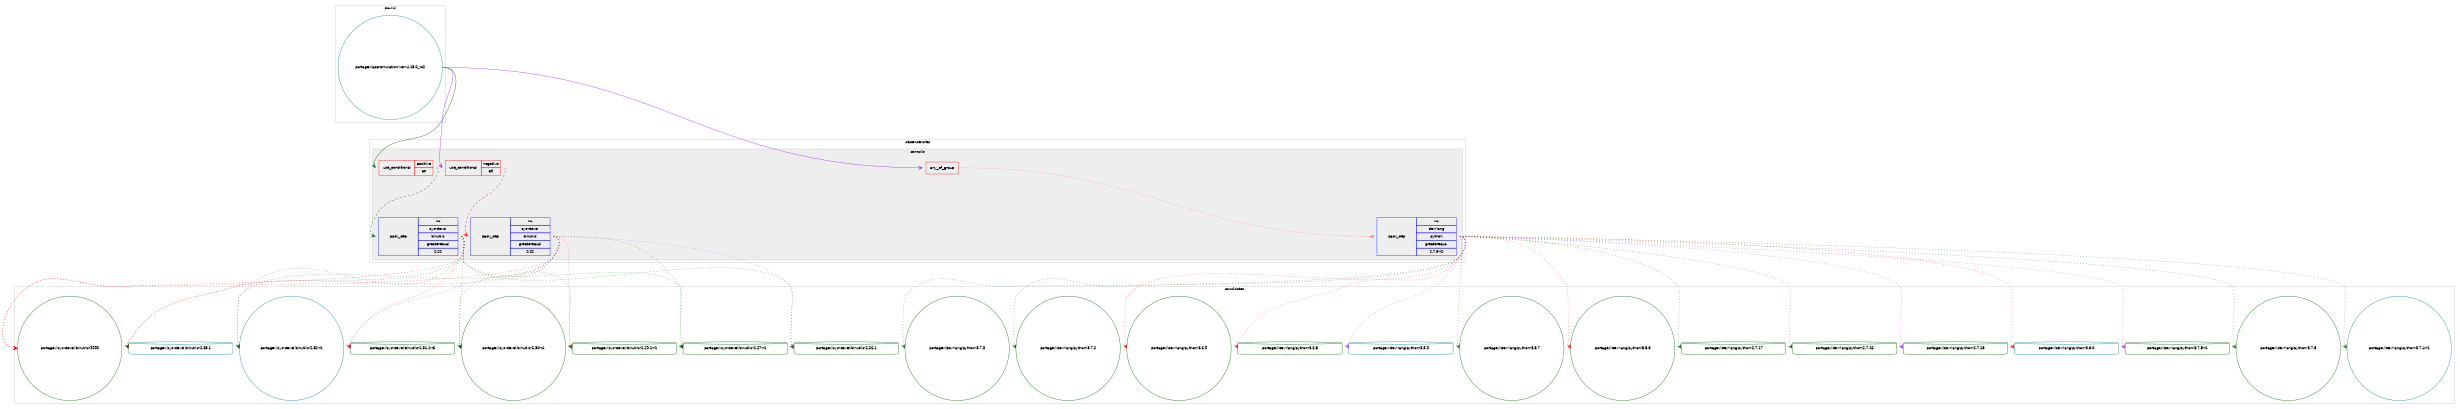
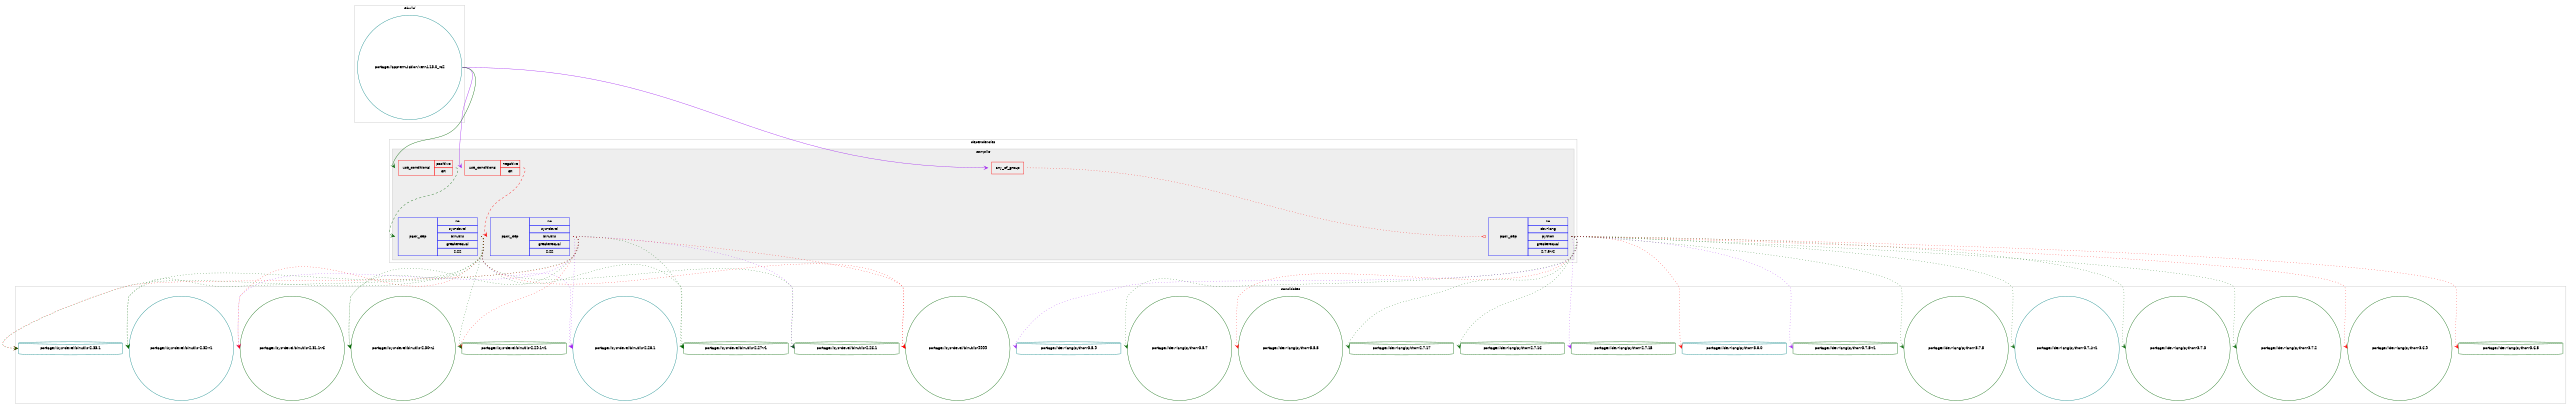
(403, 348) -> (292, 348)
none -> (625, 348)
